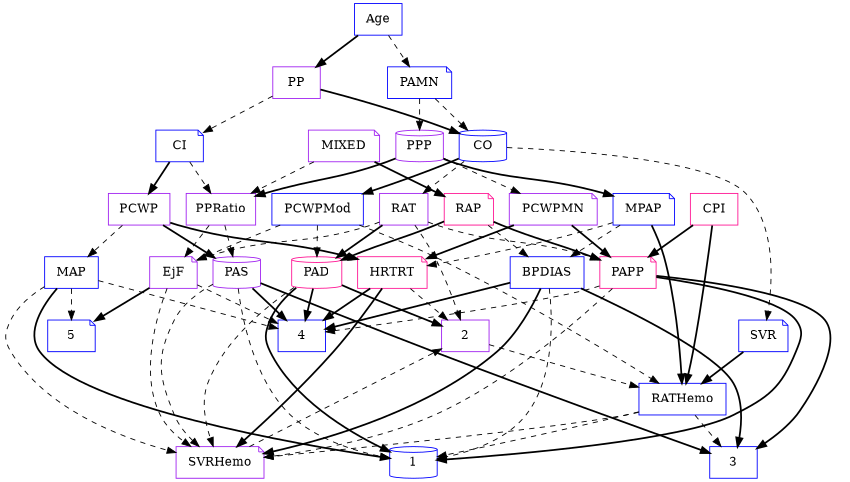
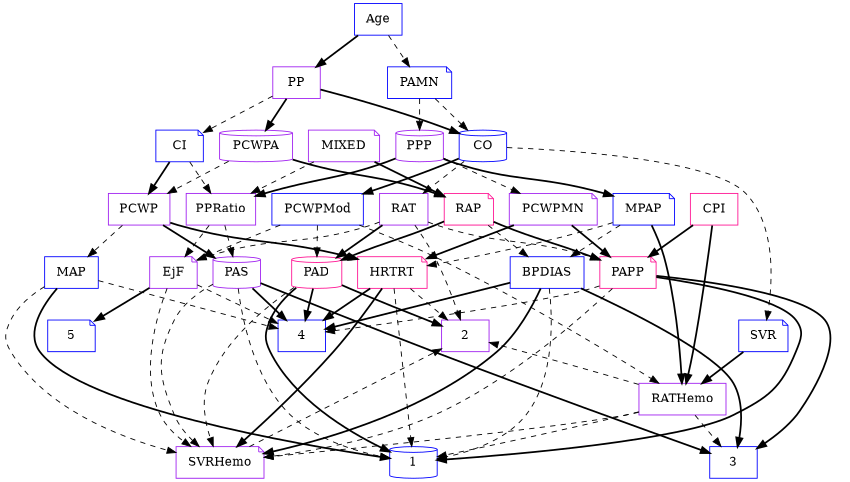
none -> (256, 146)
(71, 300) -> none
none -> (402, 359)
(559, 365) -> (568, 364)
(682, 399) -> (682, 399)
